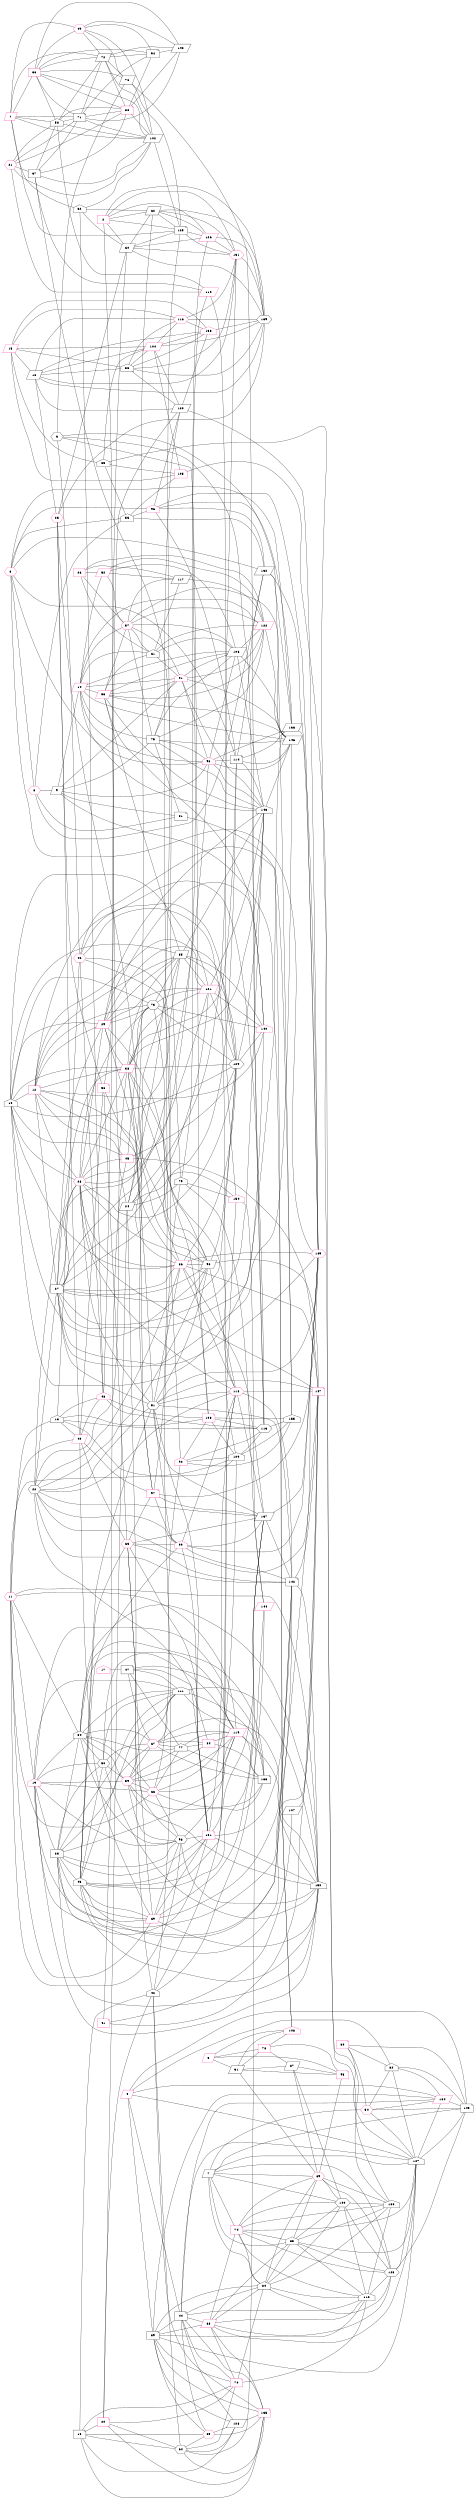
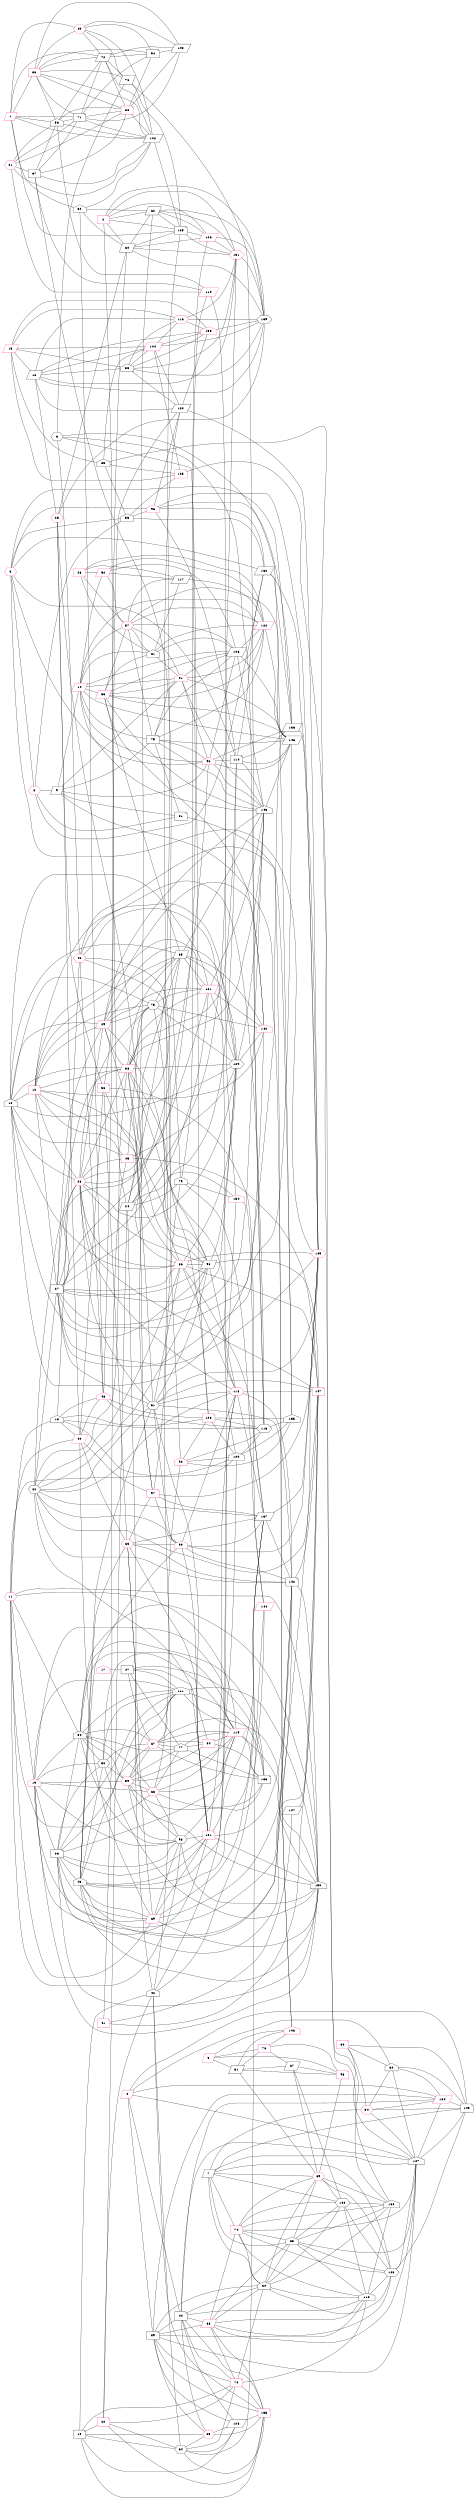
(186, 1478) -> (252, 1261)
none -> (253, 2397)
